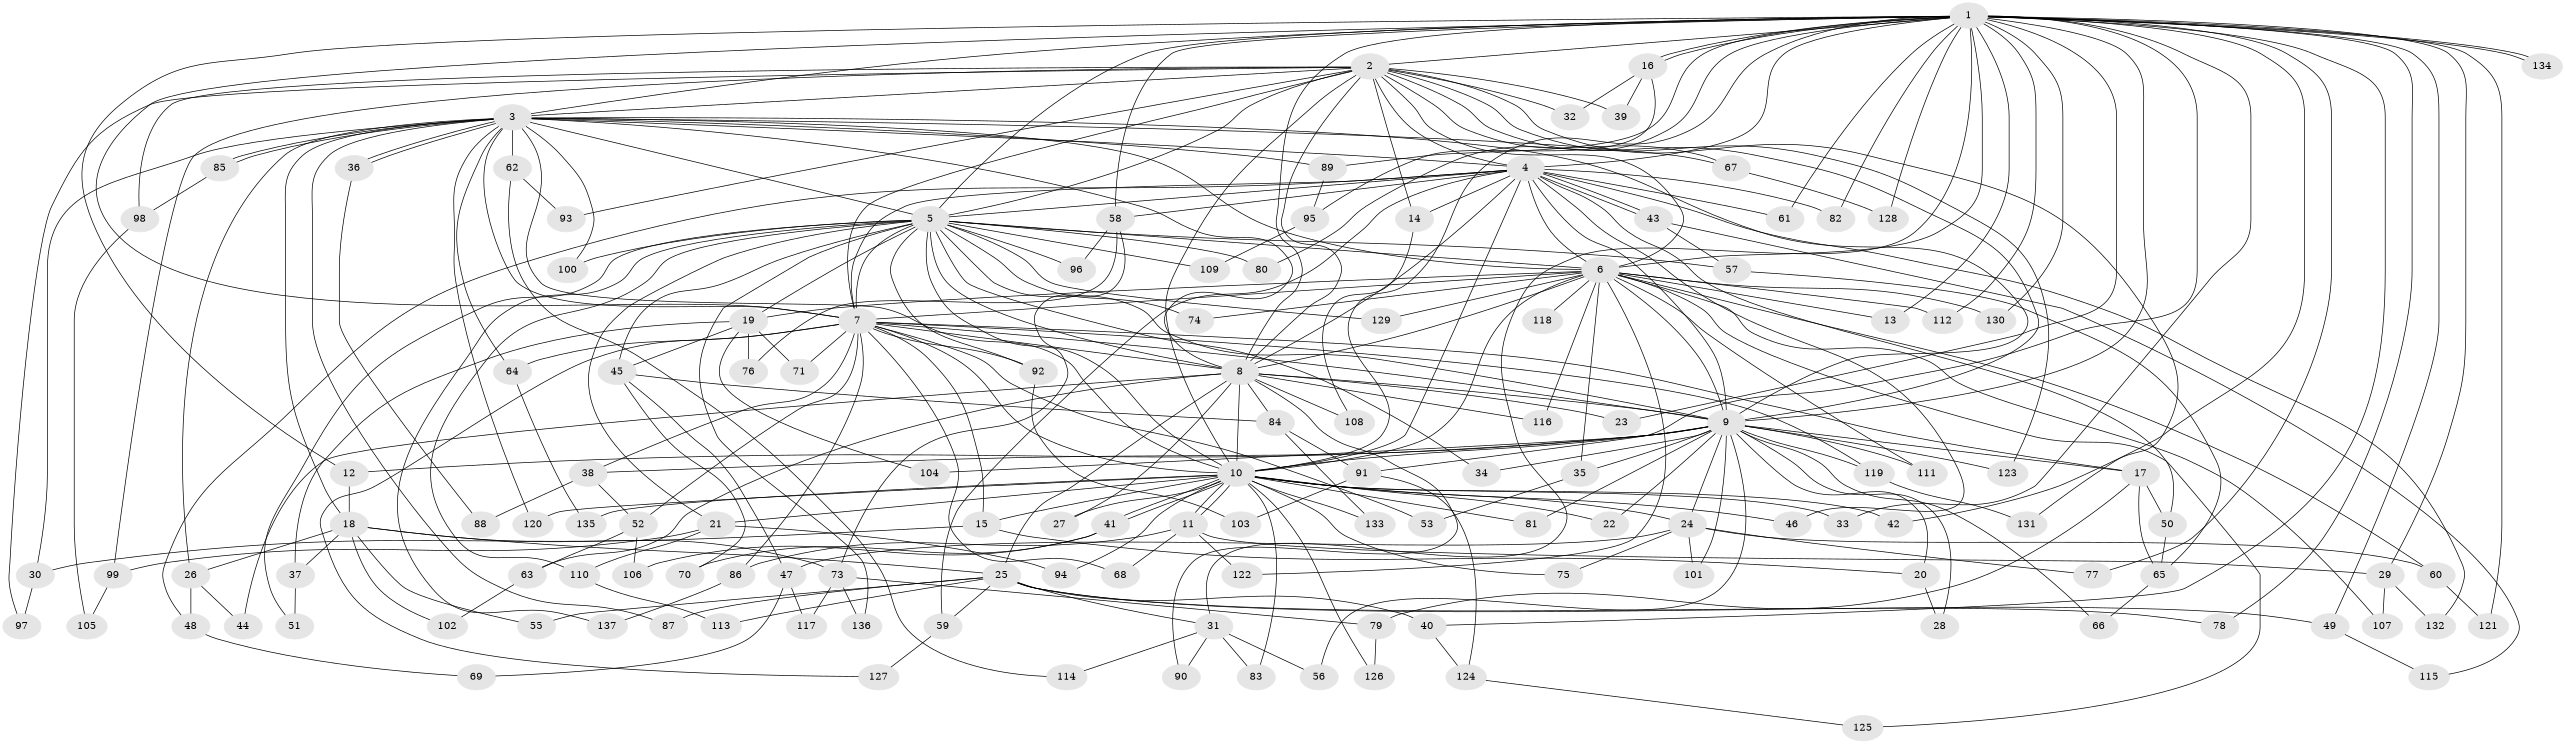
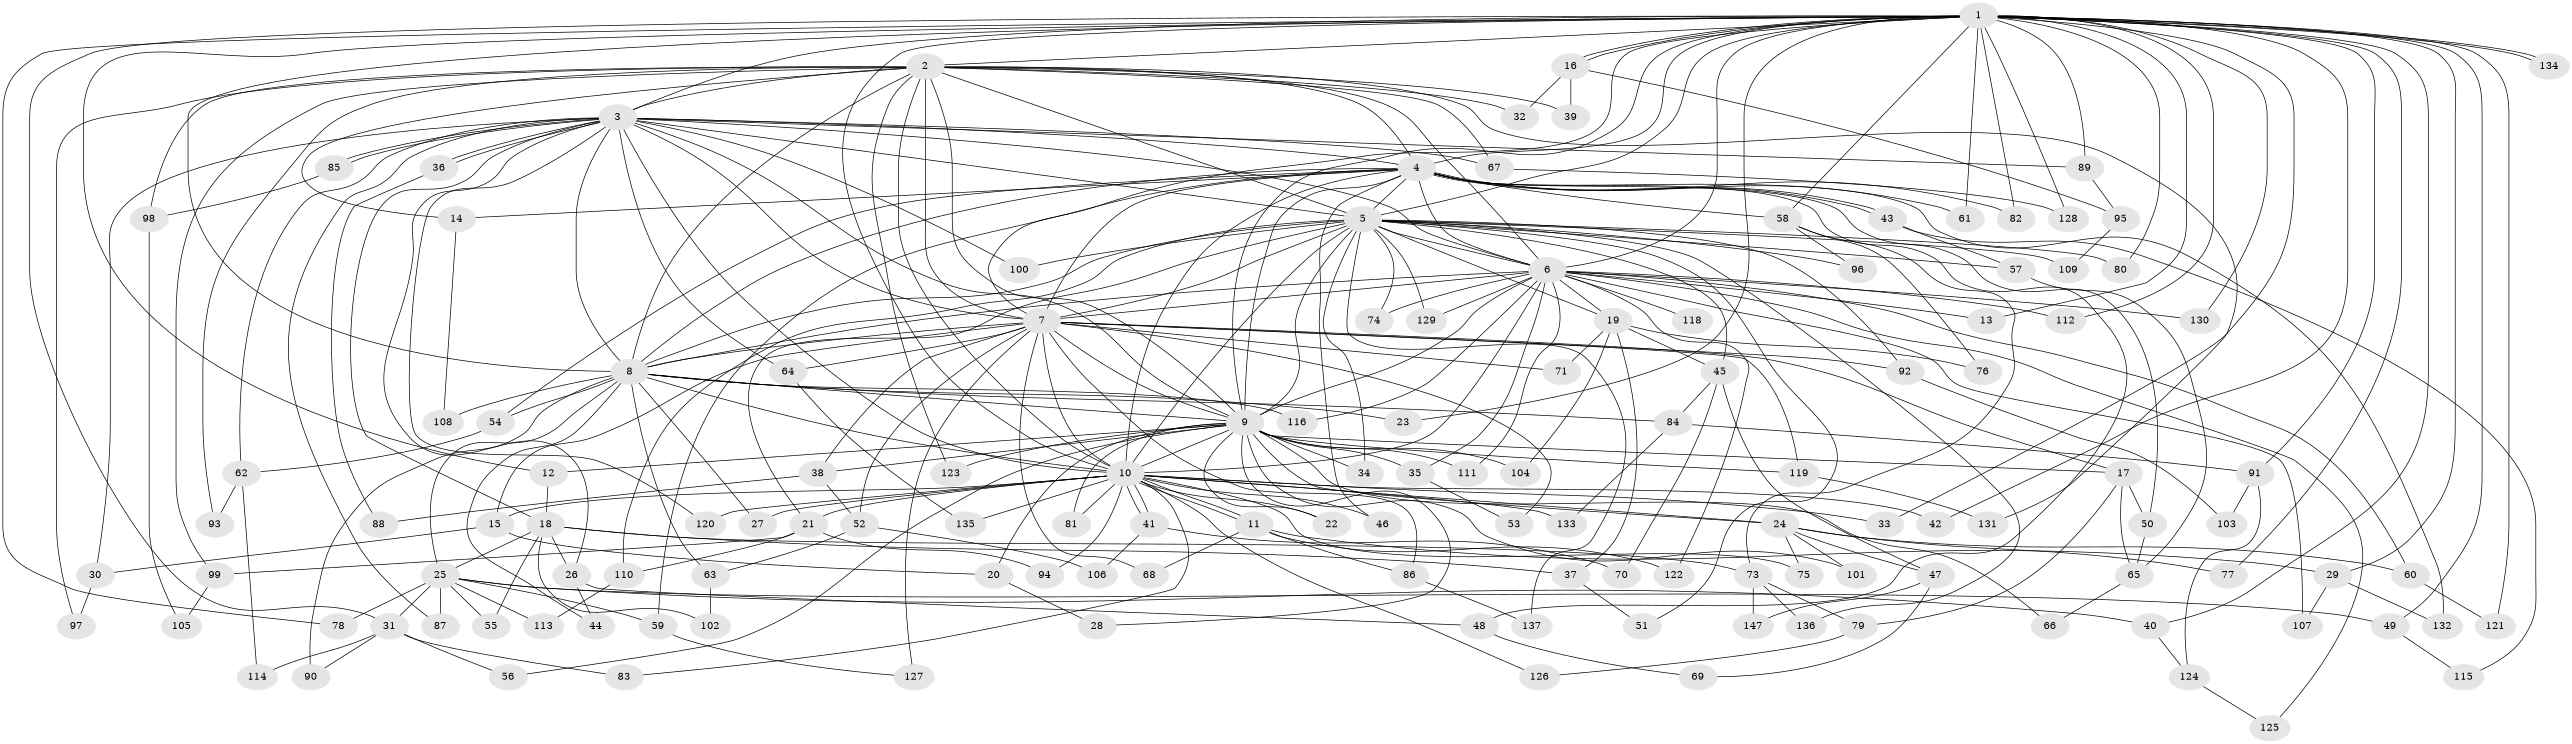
none -> (496, 423)
(807, 626) -> (1753, 626)
